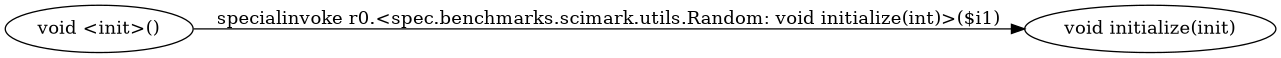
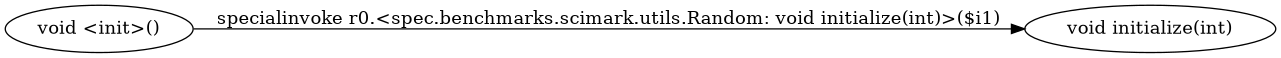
(1150, 29) -> (1150, 29)
